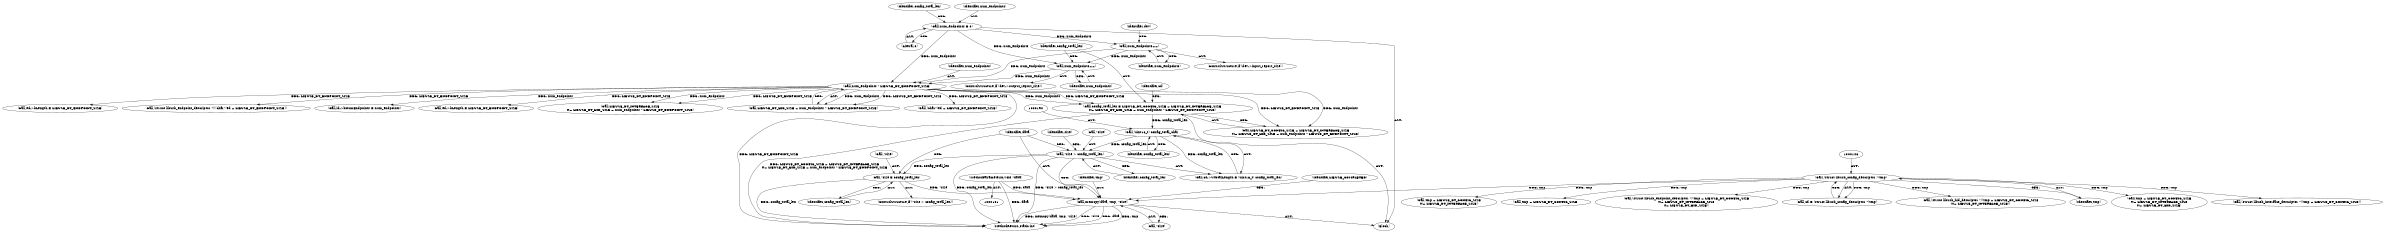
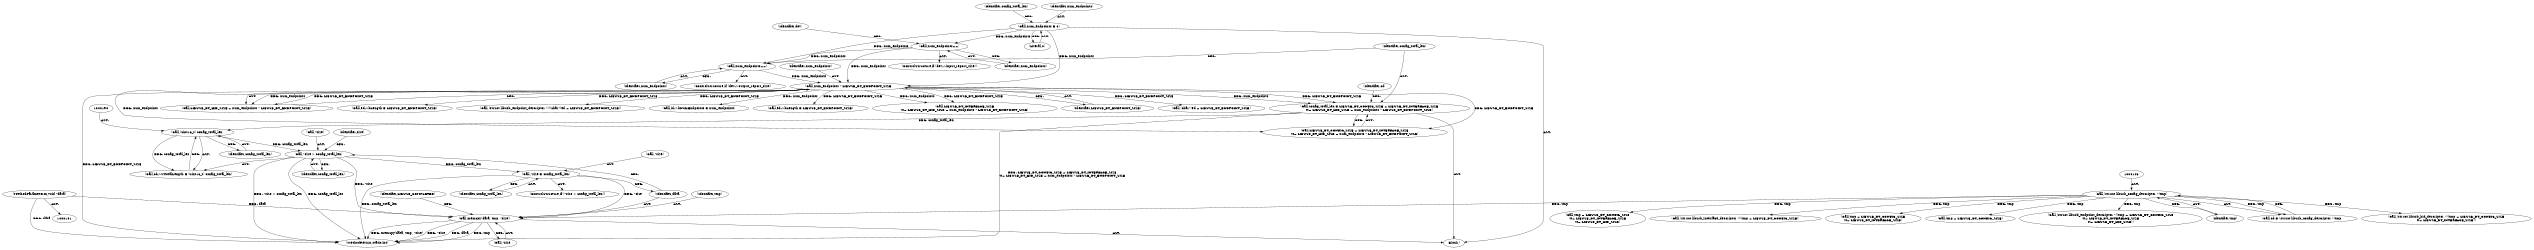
none -> (1108, 108)
(1152, 132) -> (198, 132)
(948, 146) -> (615, 179)
(1066, 178) -> (364, 184)
